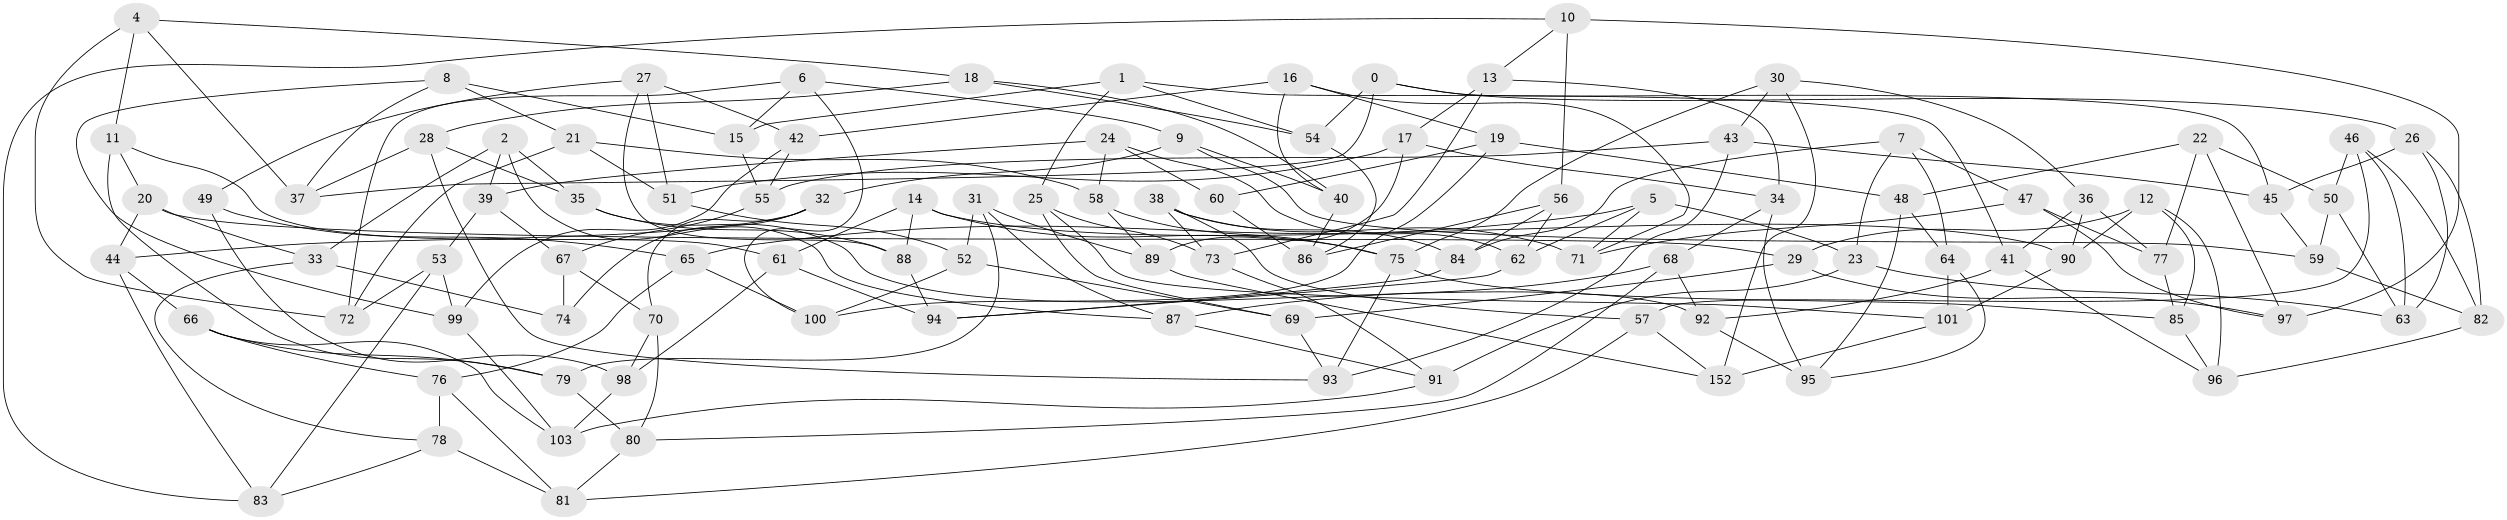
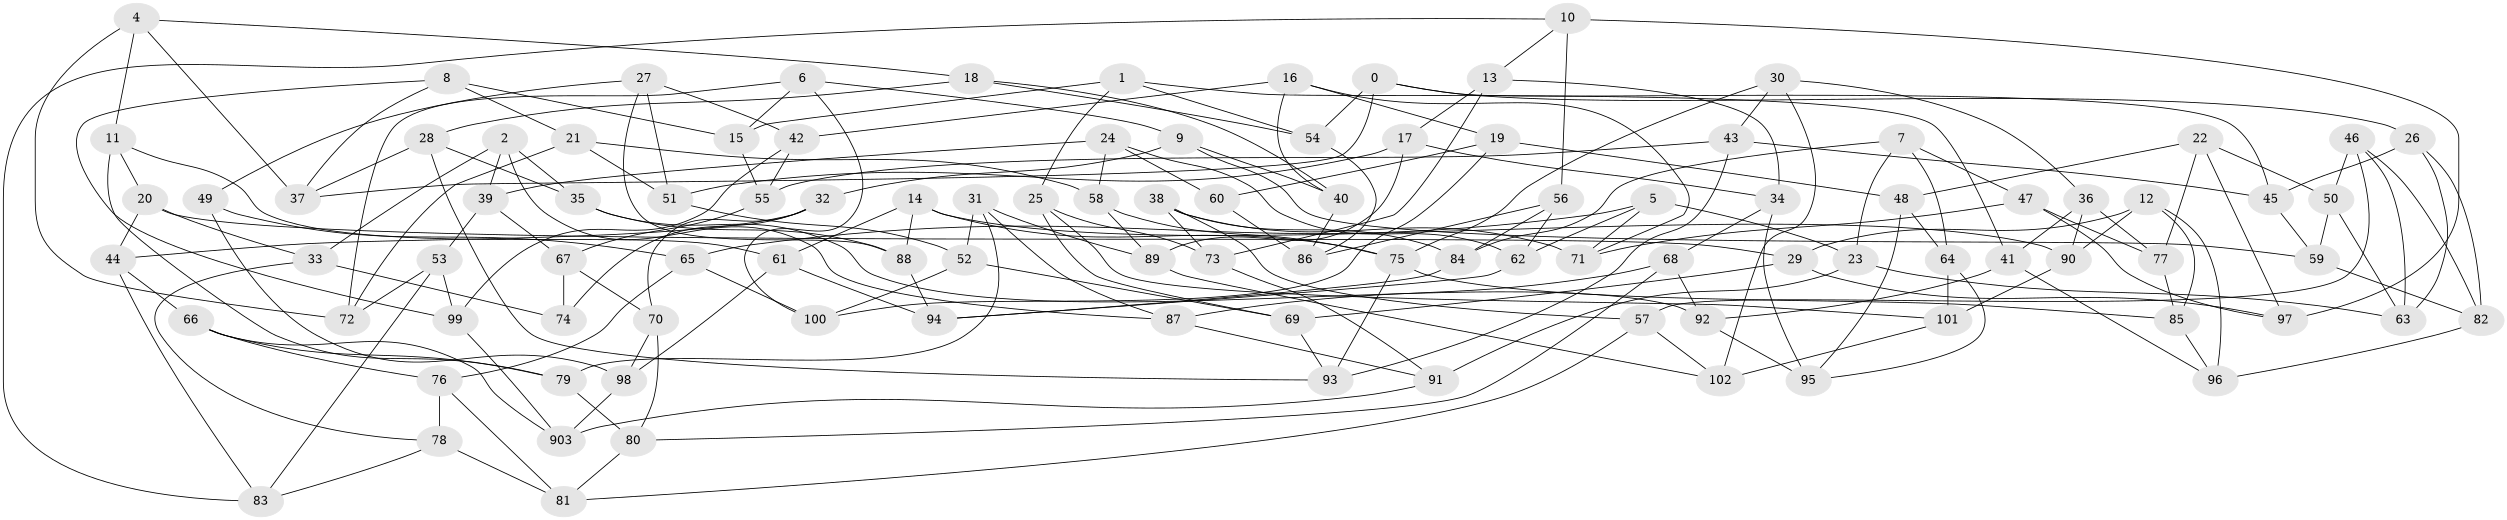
(1721, 381) -> (1721, 381)
(561, 441) -> (561, 441)
